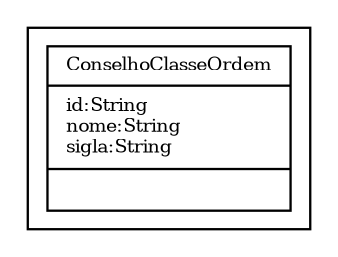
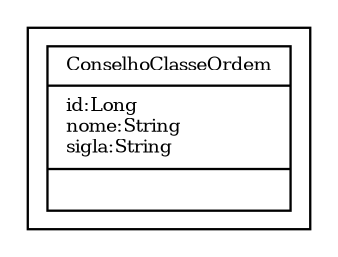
(108, 105) -> (102, 105)
